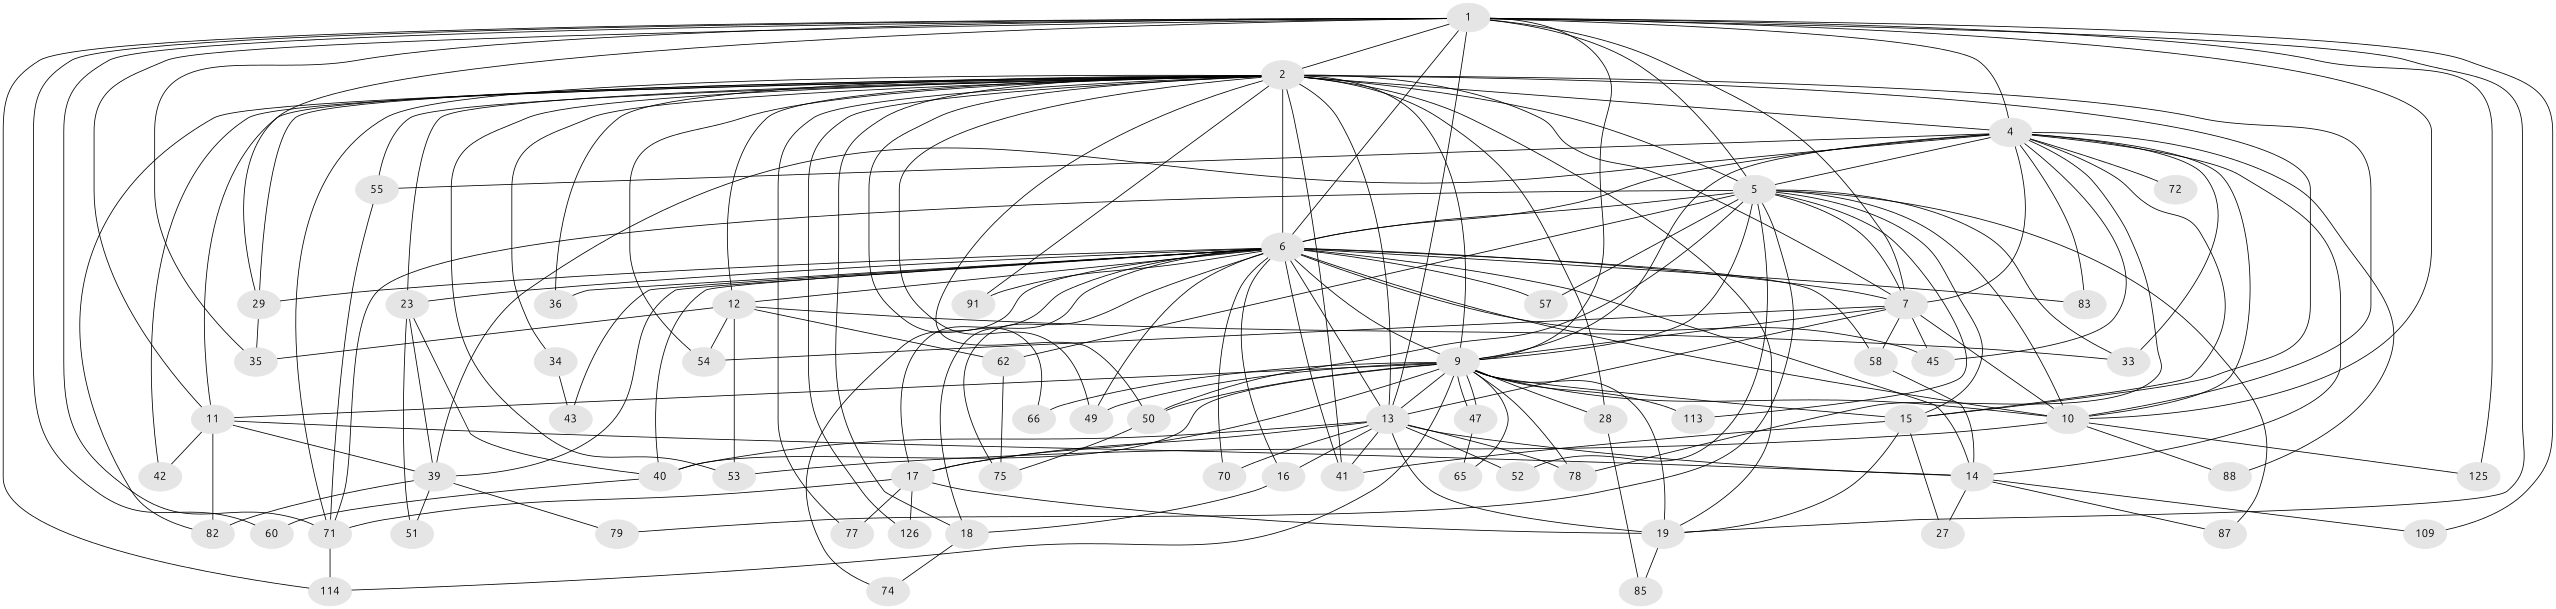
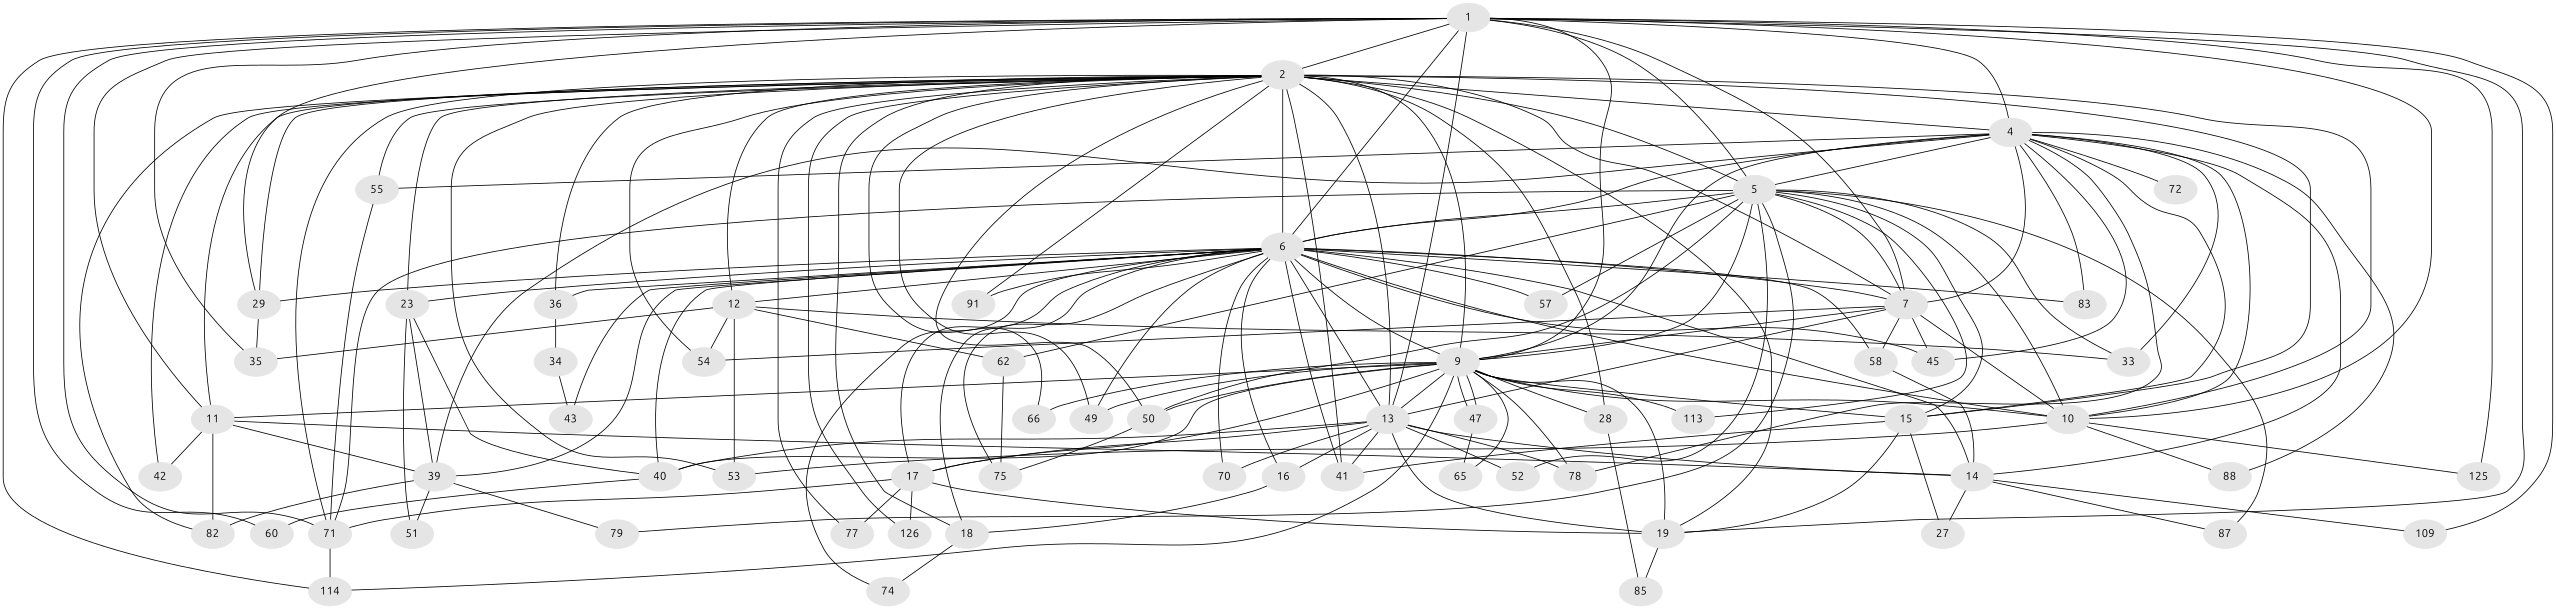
(618, 112) -> (556, 333)
